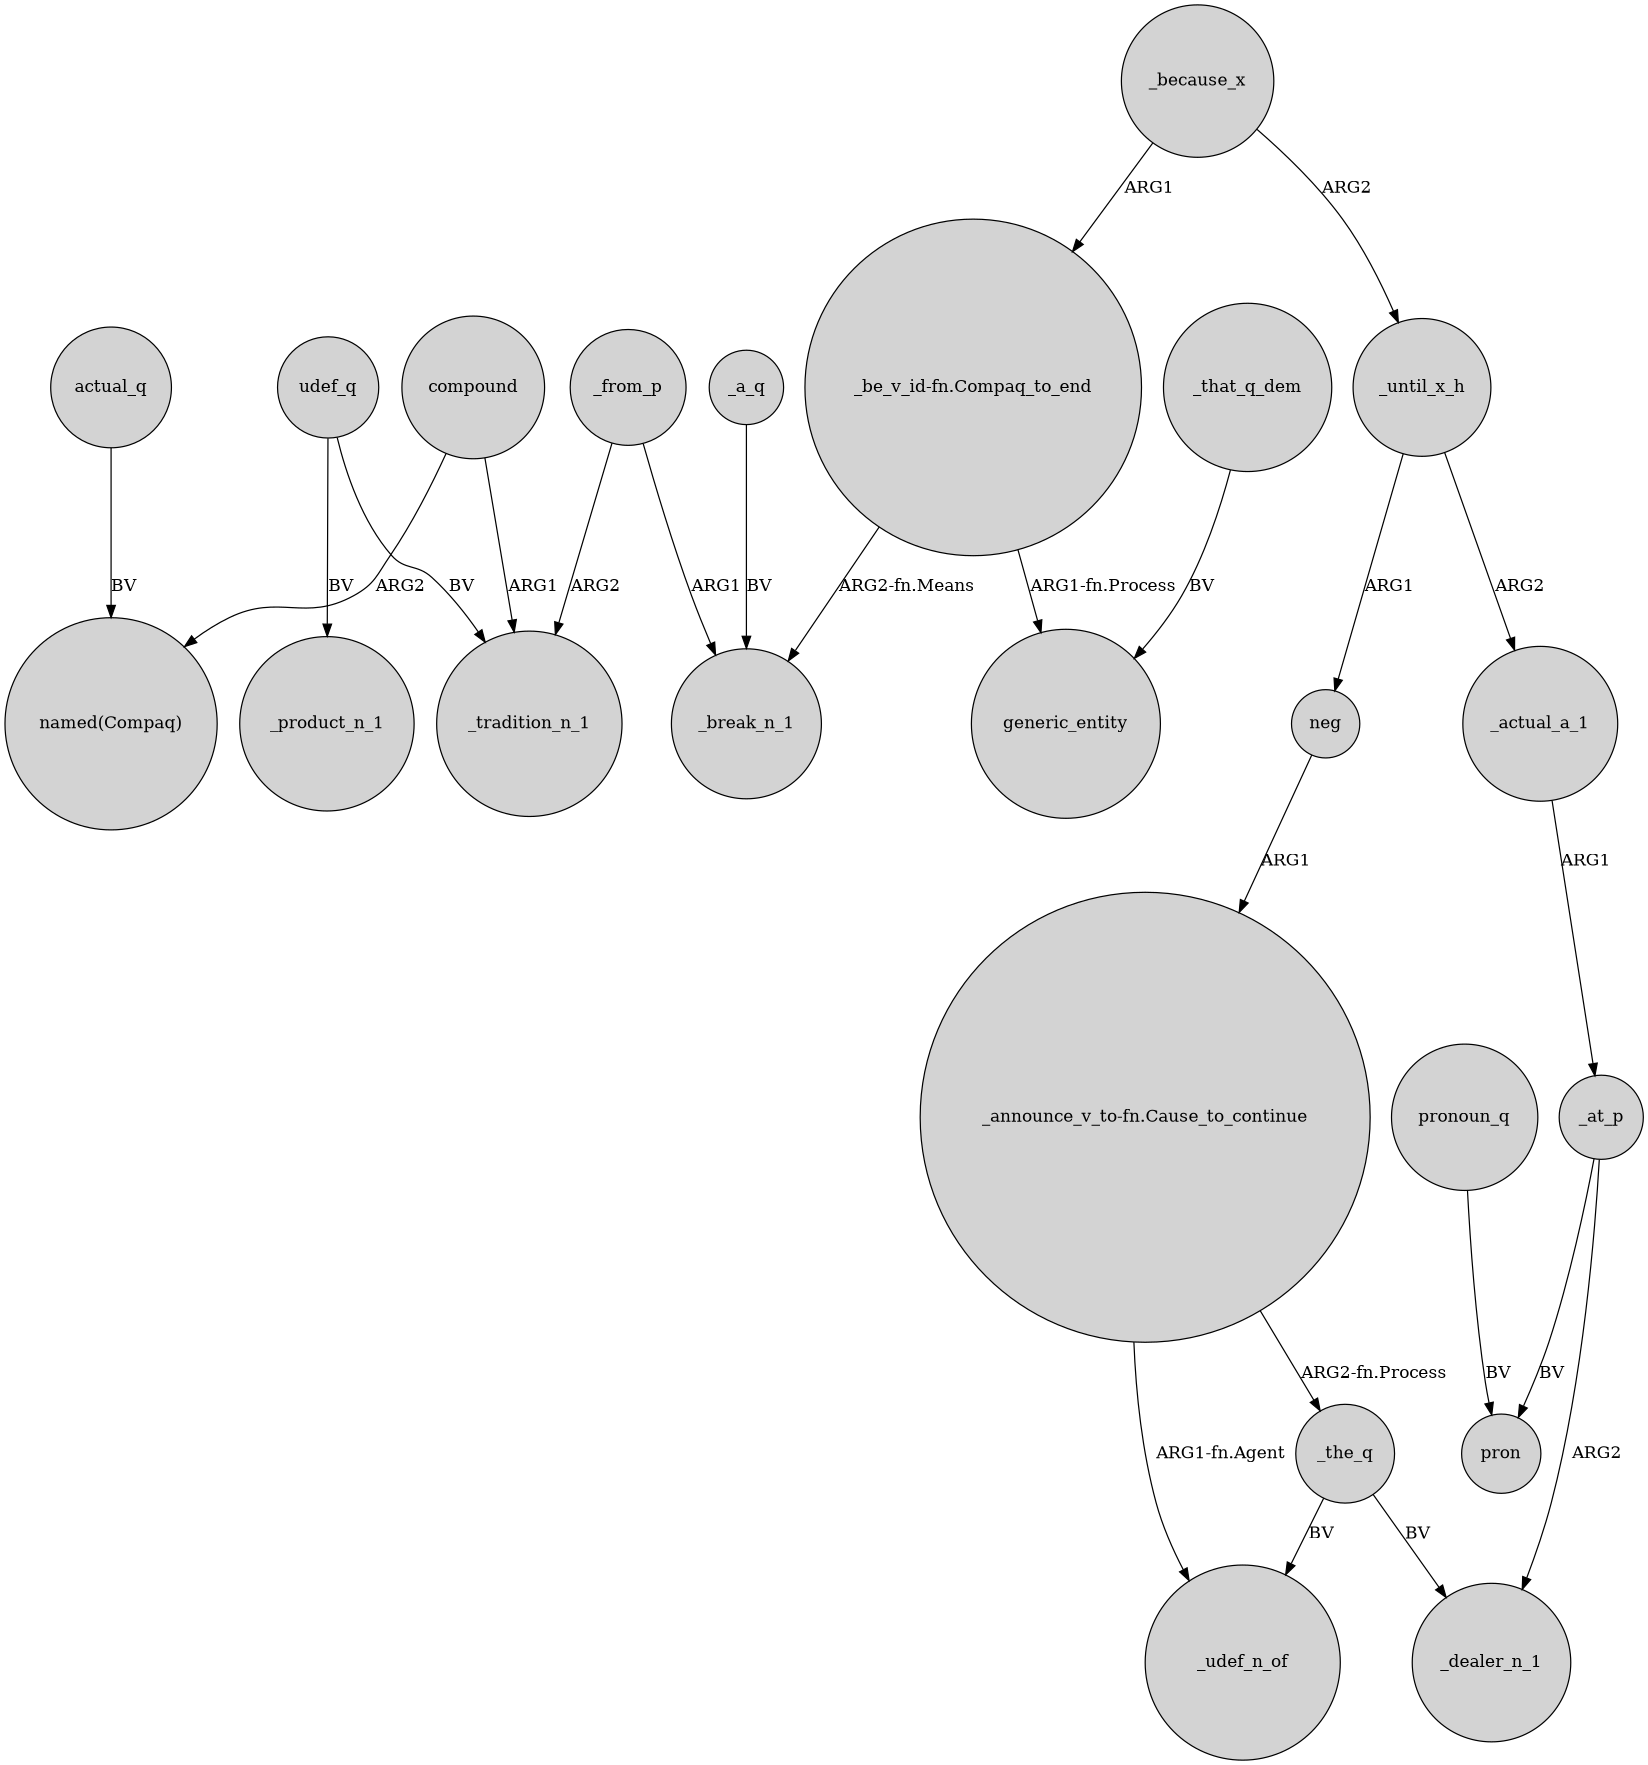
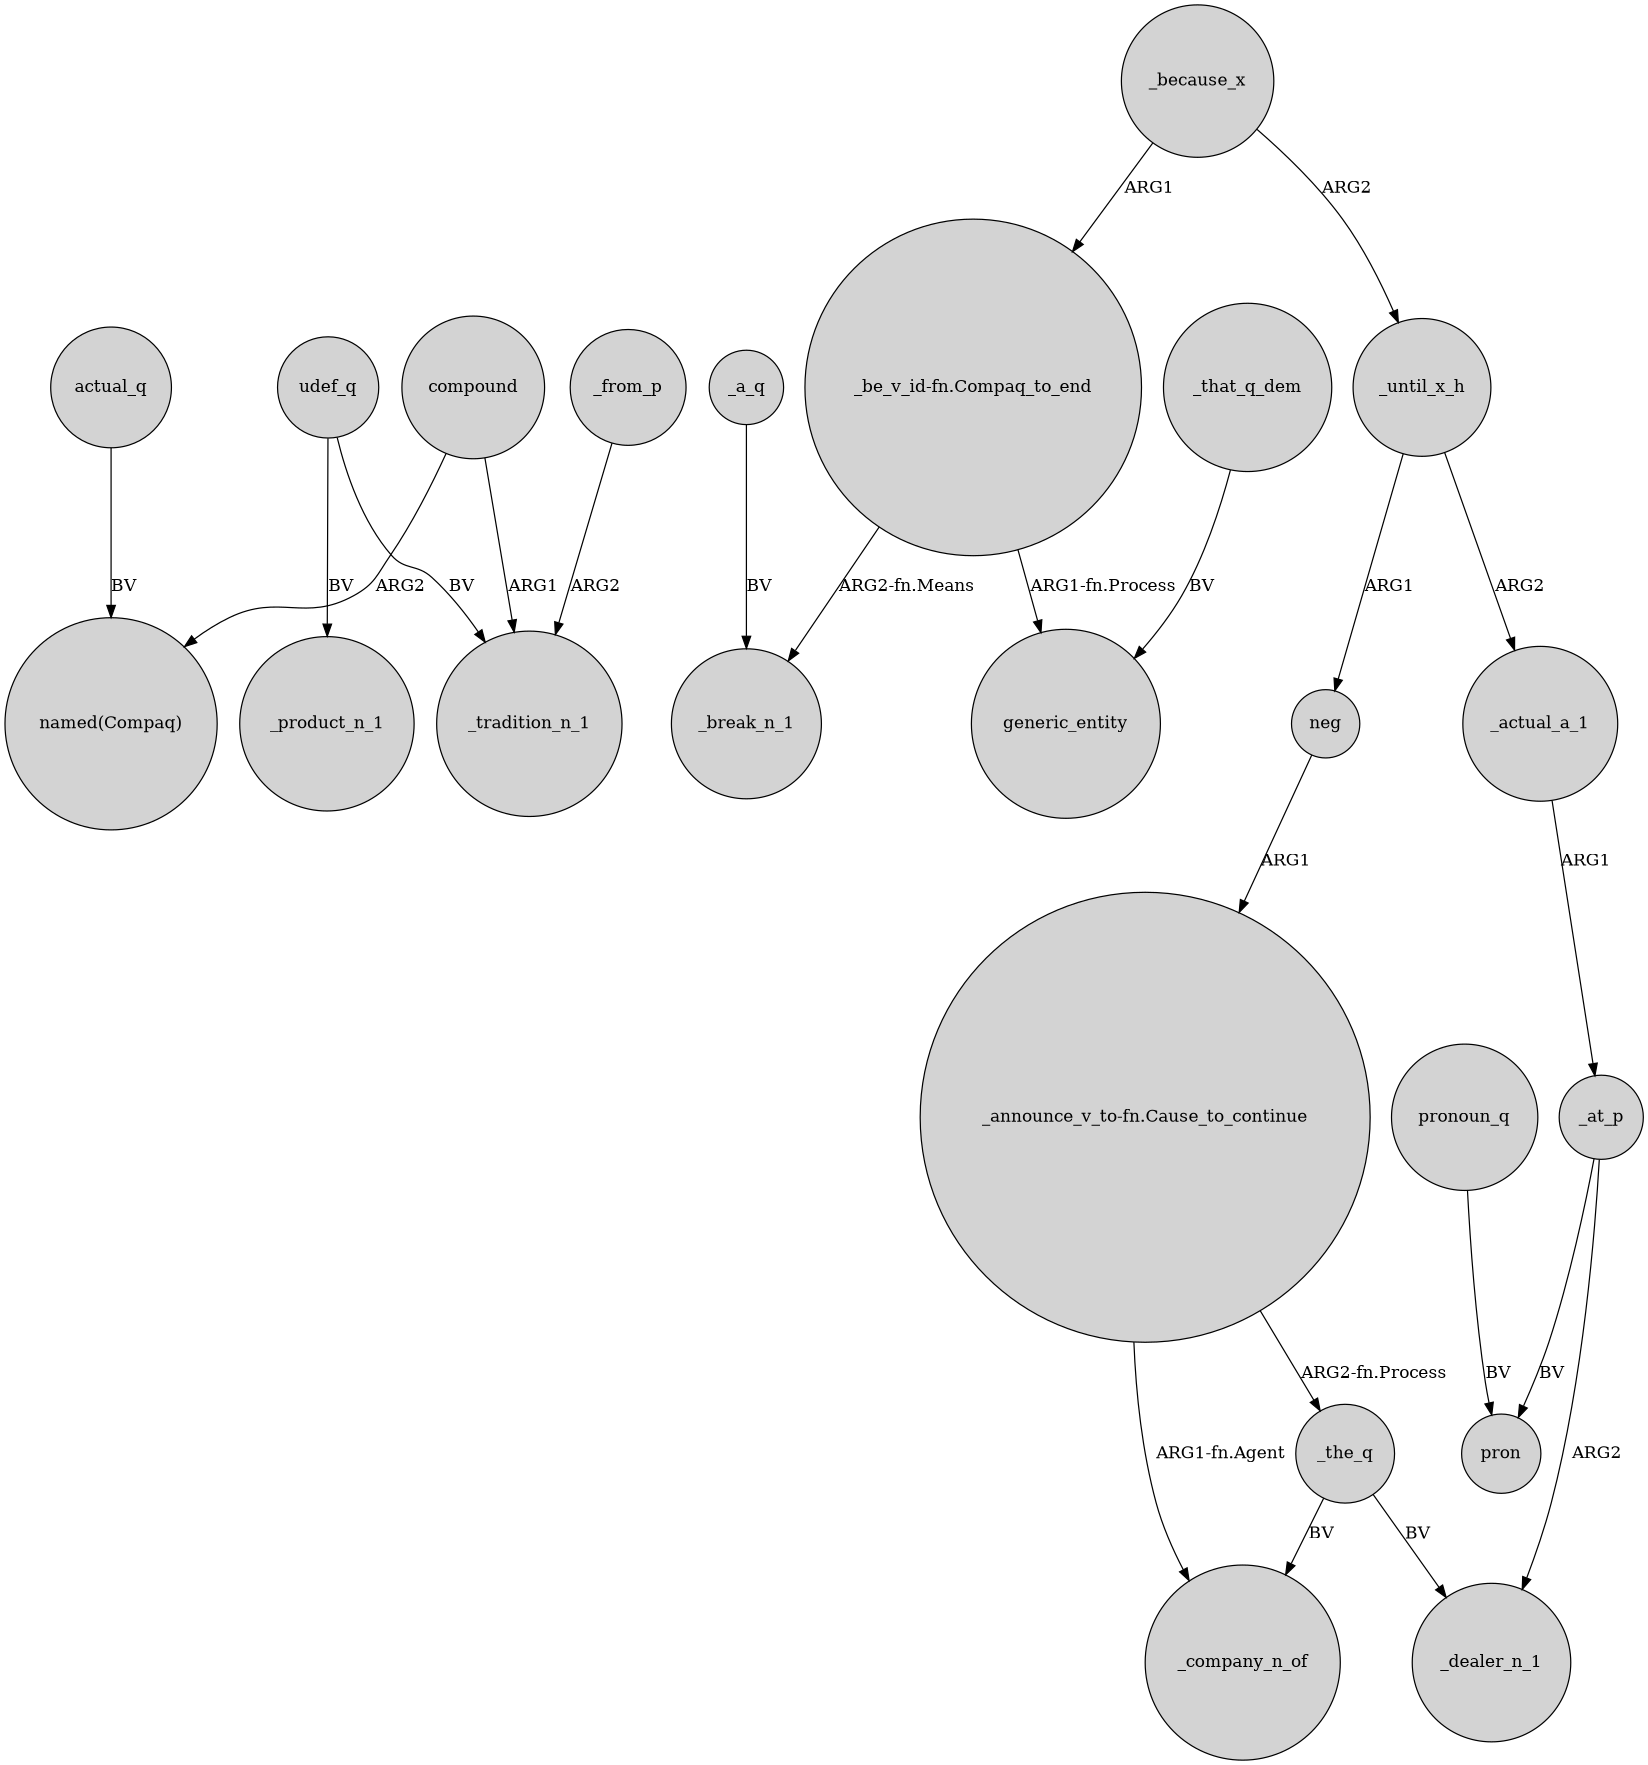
(674, 545) -> none
(1243, 1663) -> (1243, 1663)
